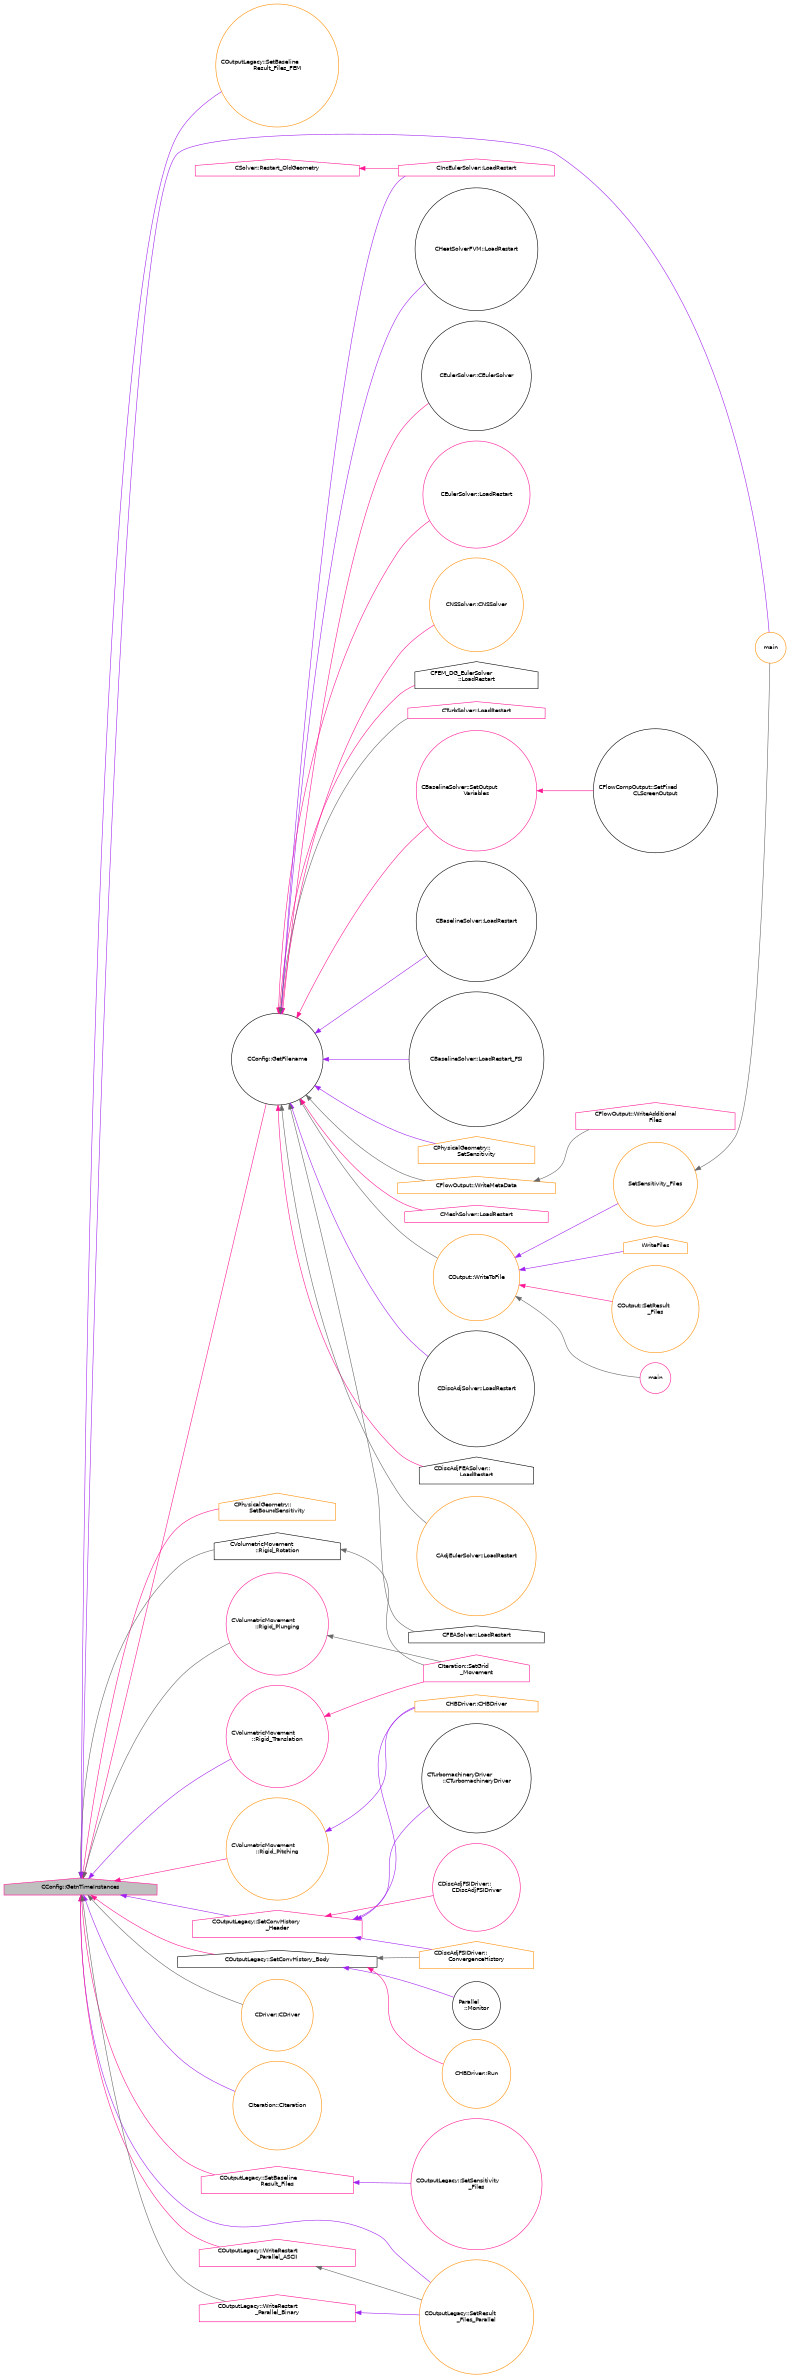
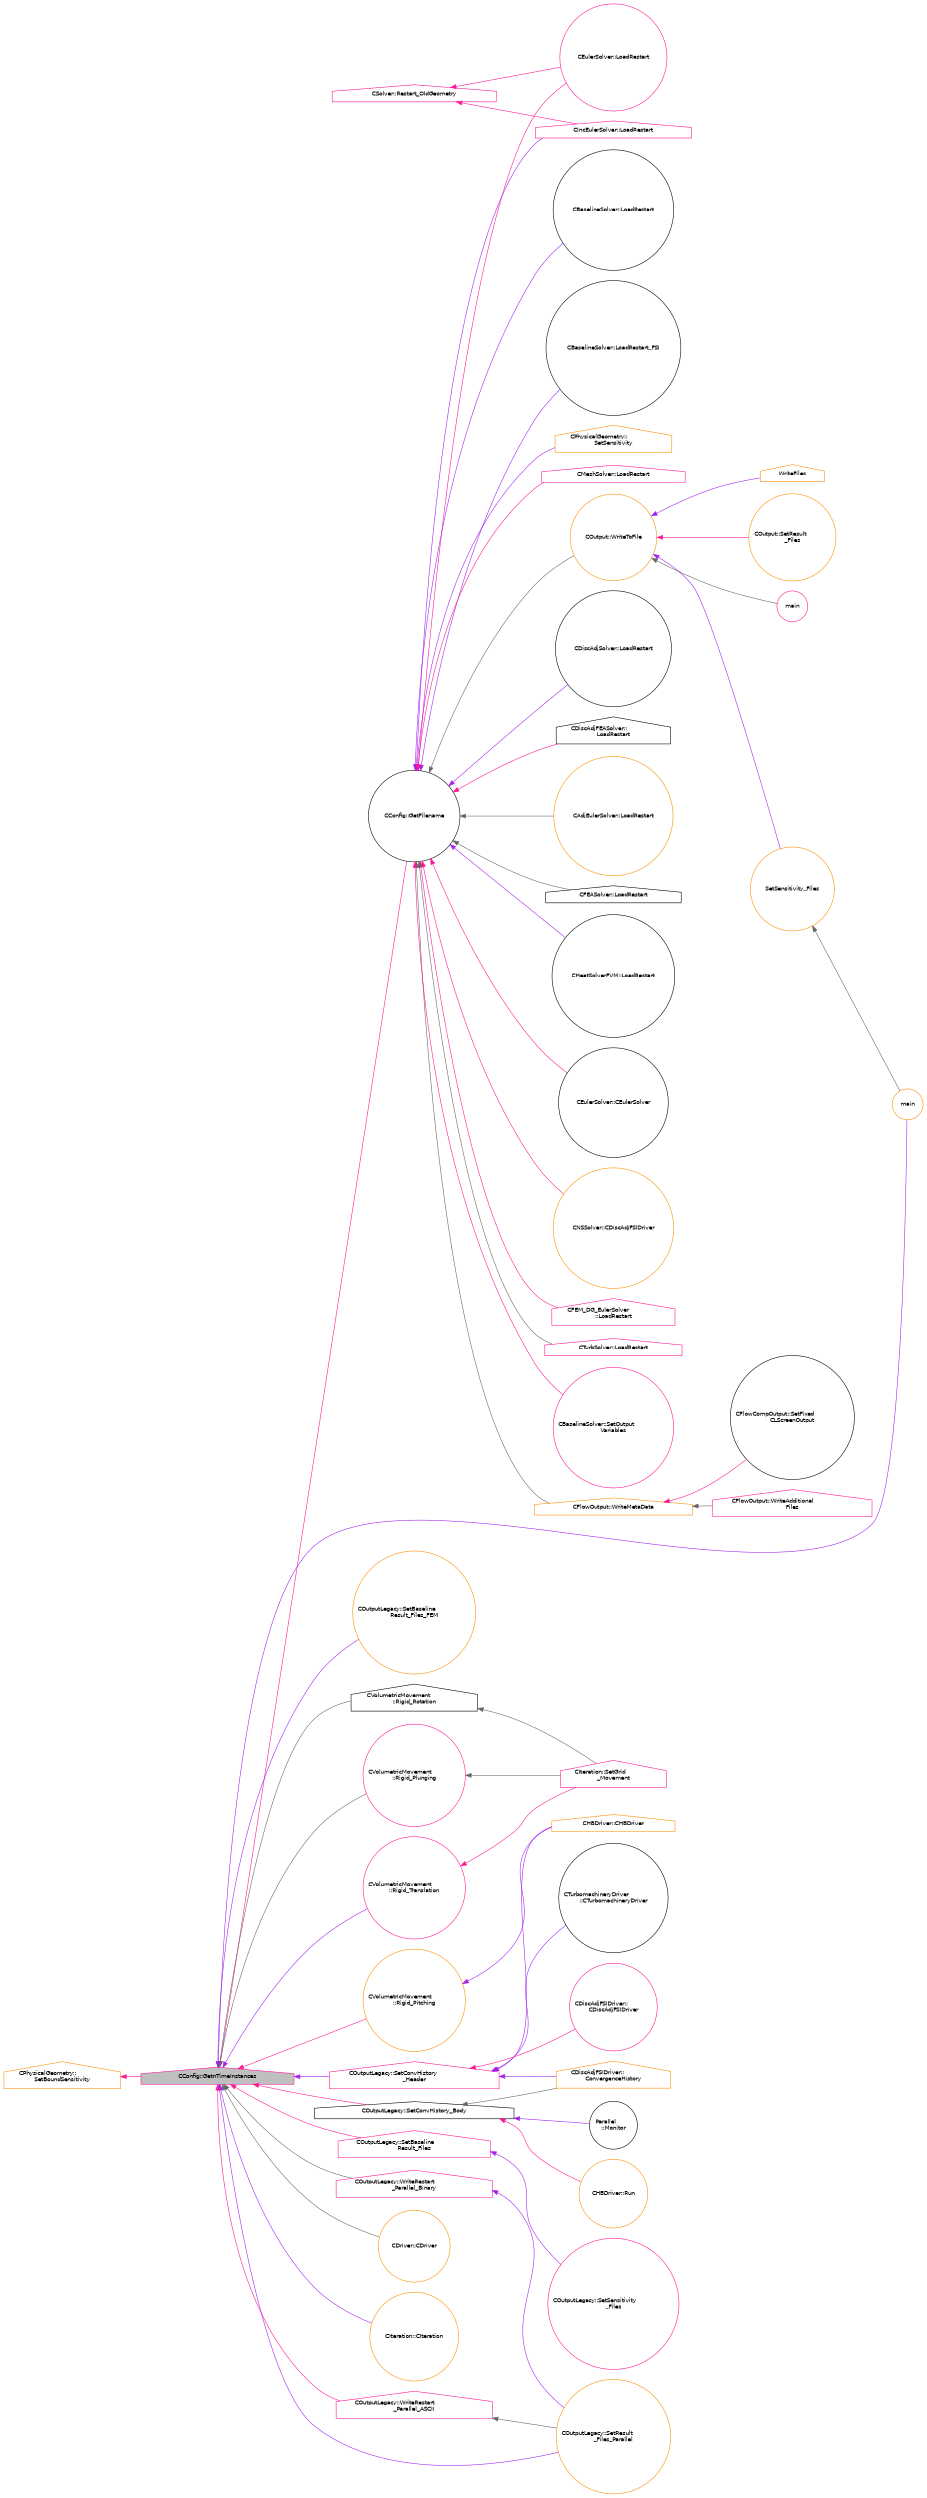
none -> (508, 77)
(476, 605) -> (613, 1228)
(476, 677) -> (613, 1314)
(568, 791) -> (710, 1484)
(119, 1672) -> (134, 2077)
